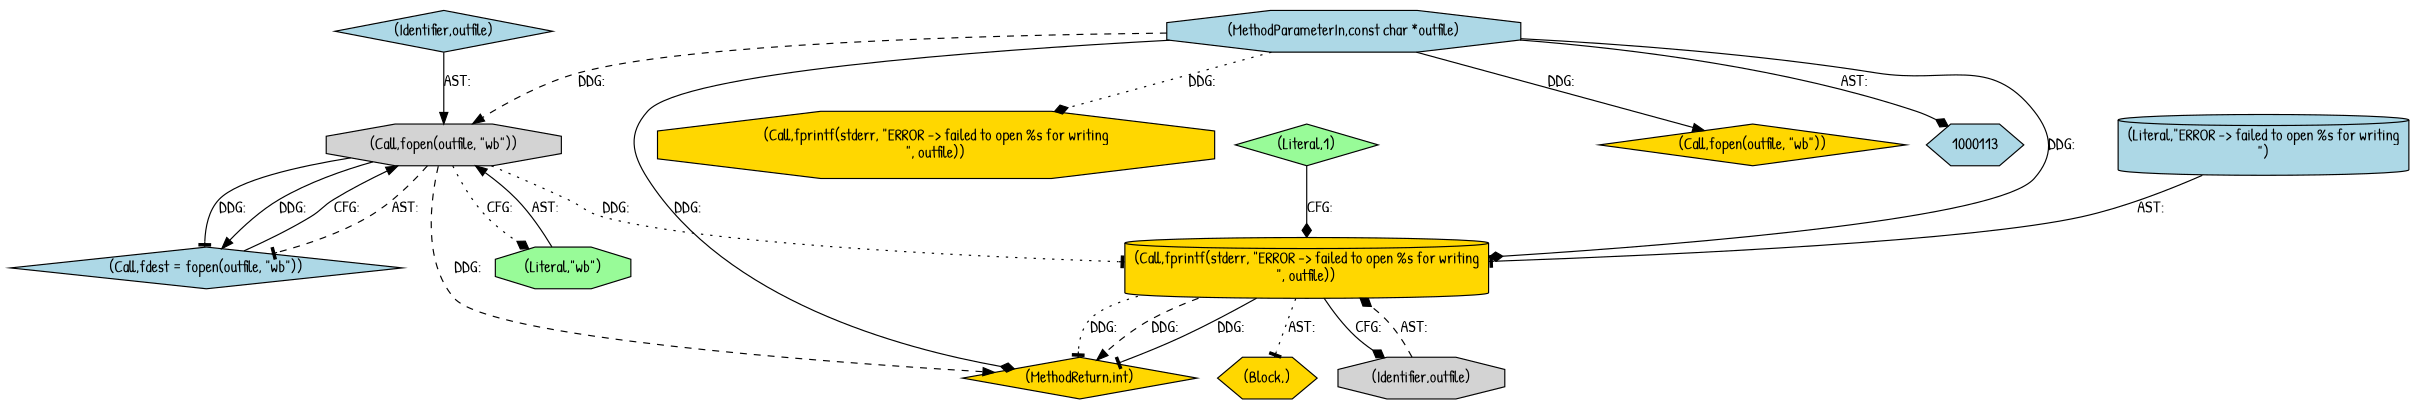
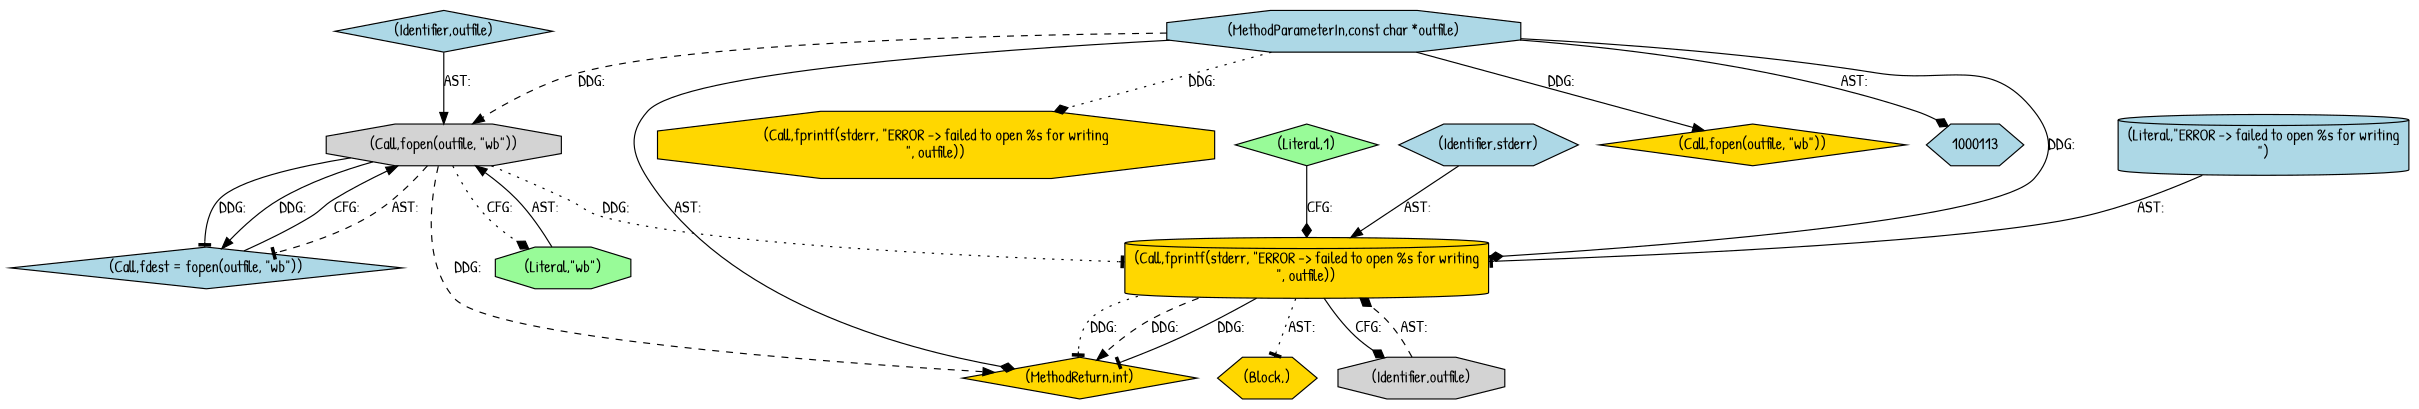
none -> (1489, 145)
(690, 208) -> (690, 208)
